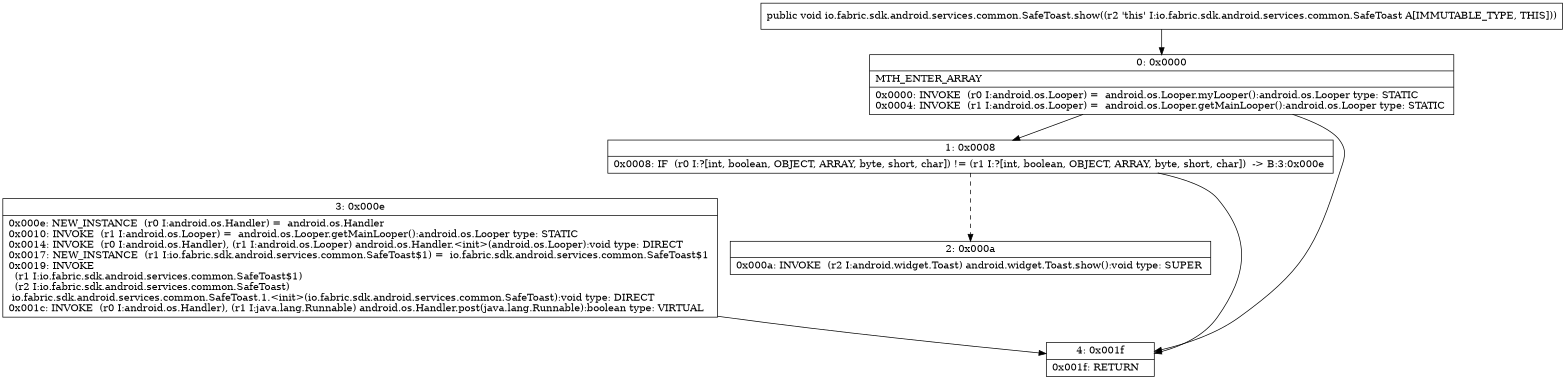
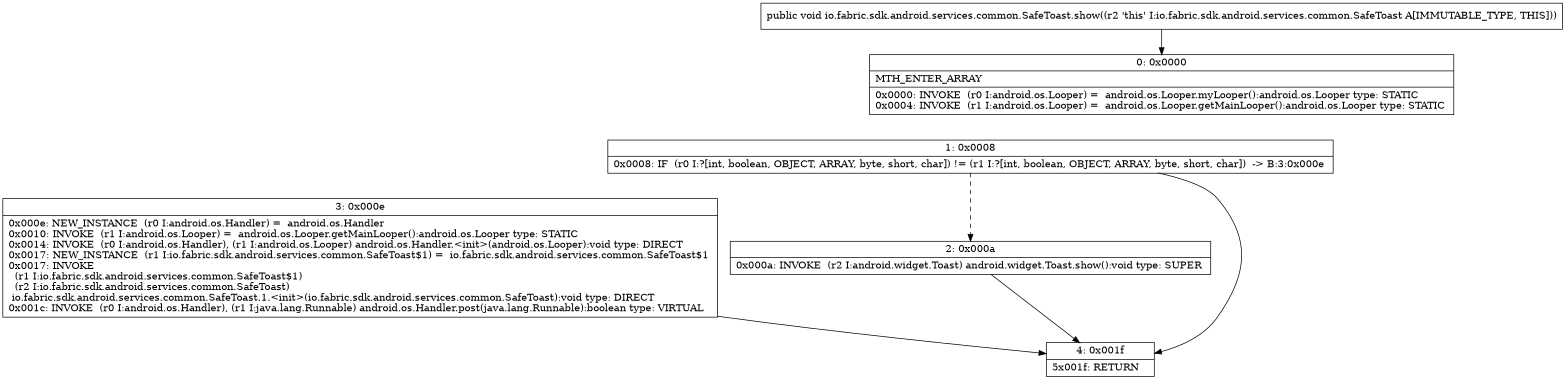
(1051, 126) -> none
(1306, 254) -> (1032, 306)
(55, 266) -> (55, 266)
(1100, 368) -> (1100, 368)
